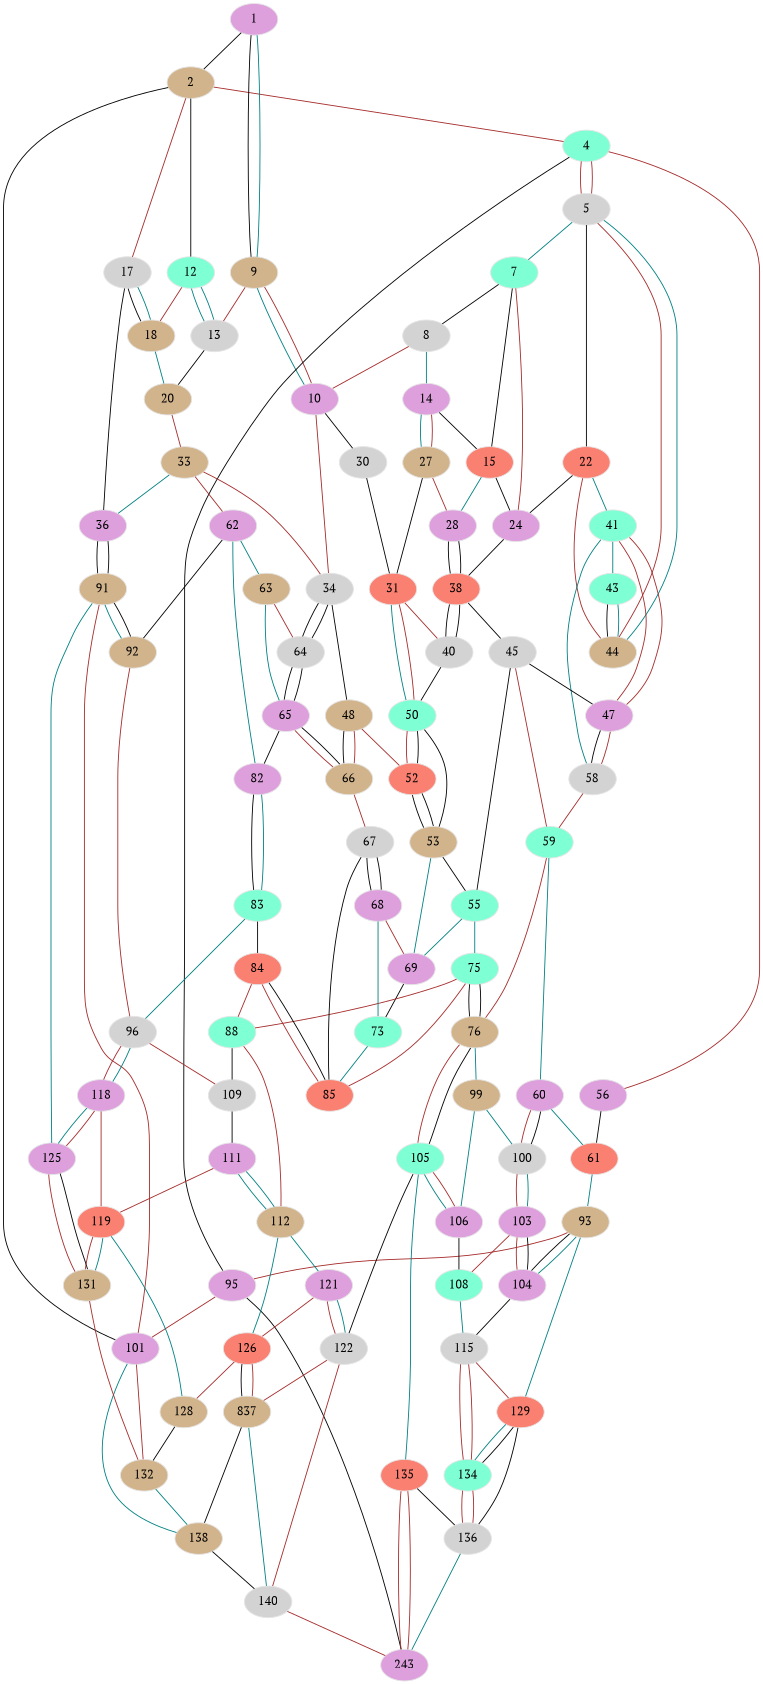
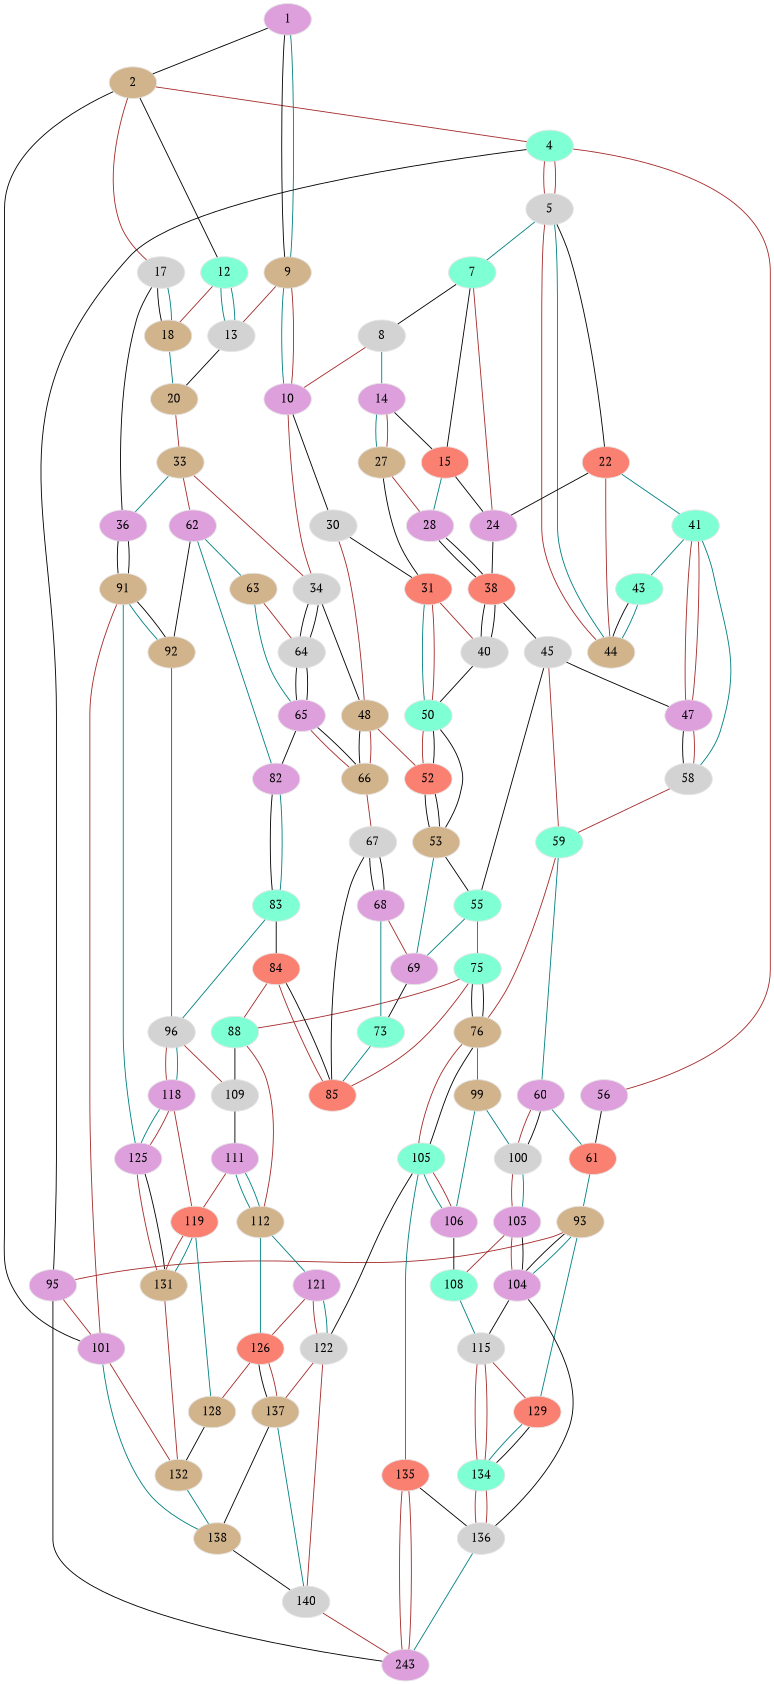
none -> (356, 620)
(247, 1412) -> (275, 1412)
(504, 1479) -> (571, 1420)
